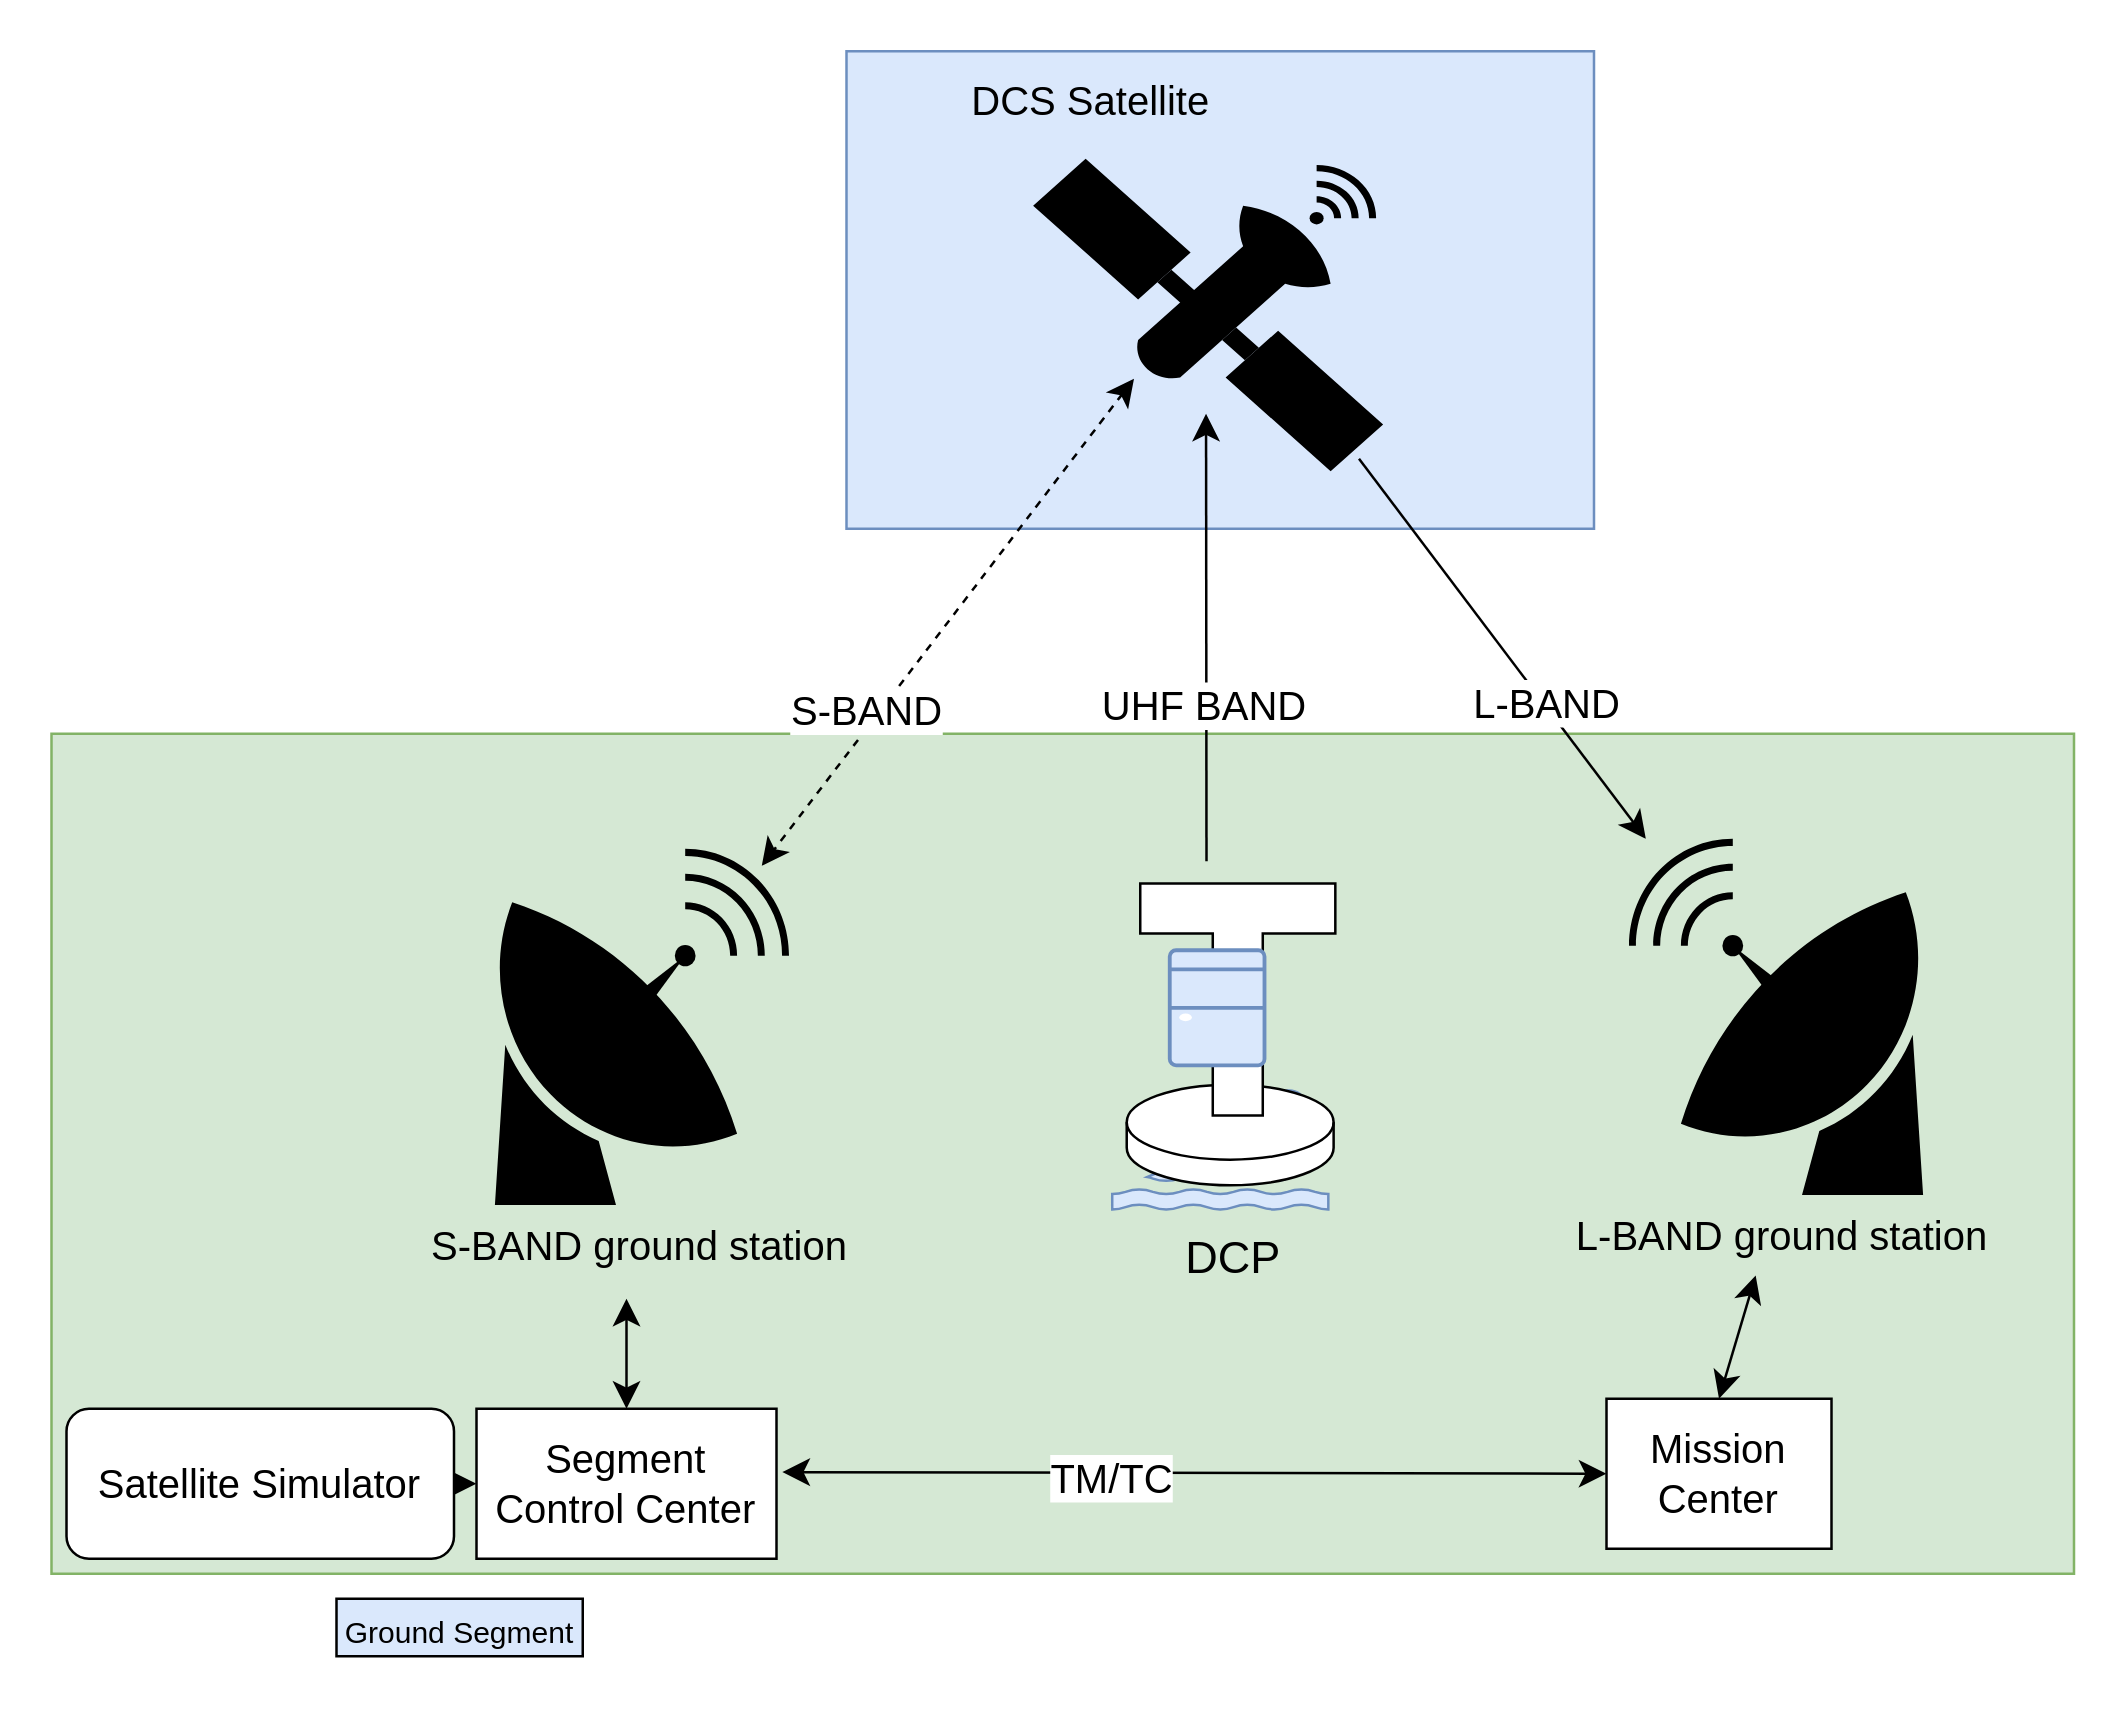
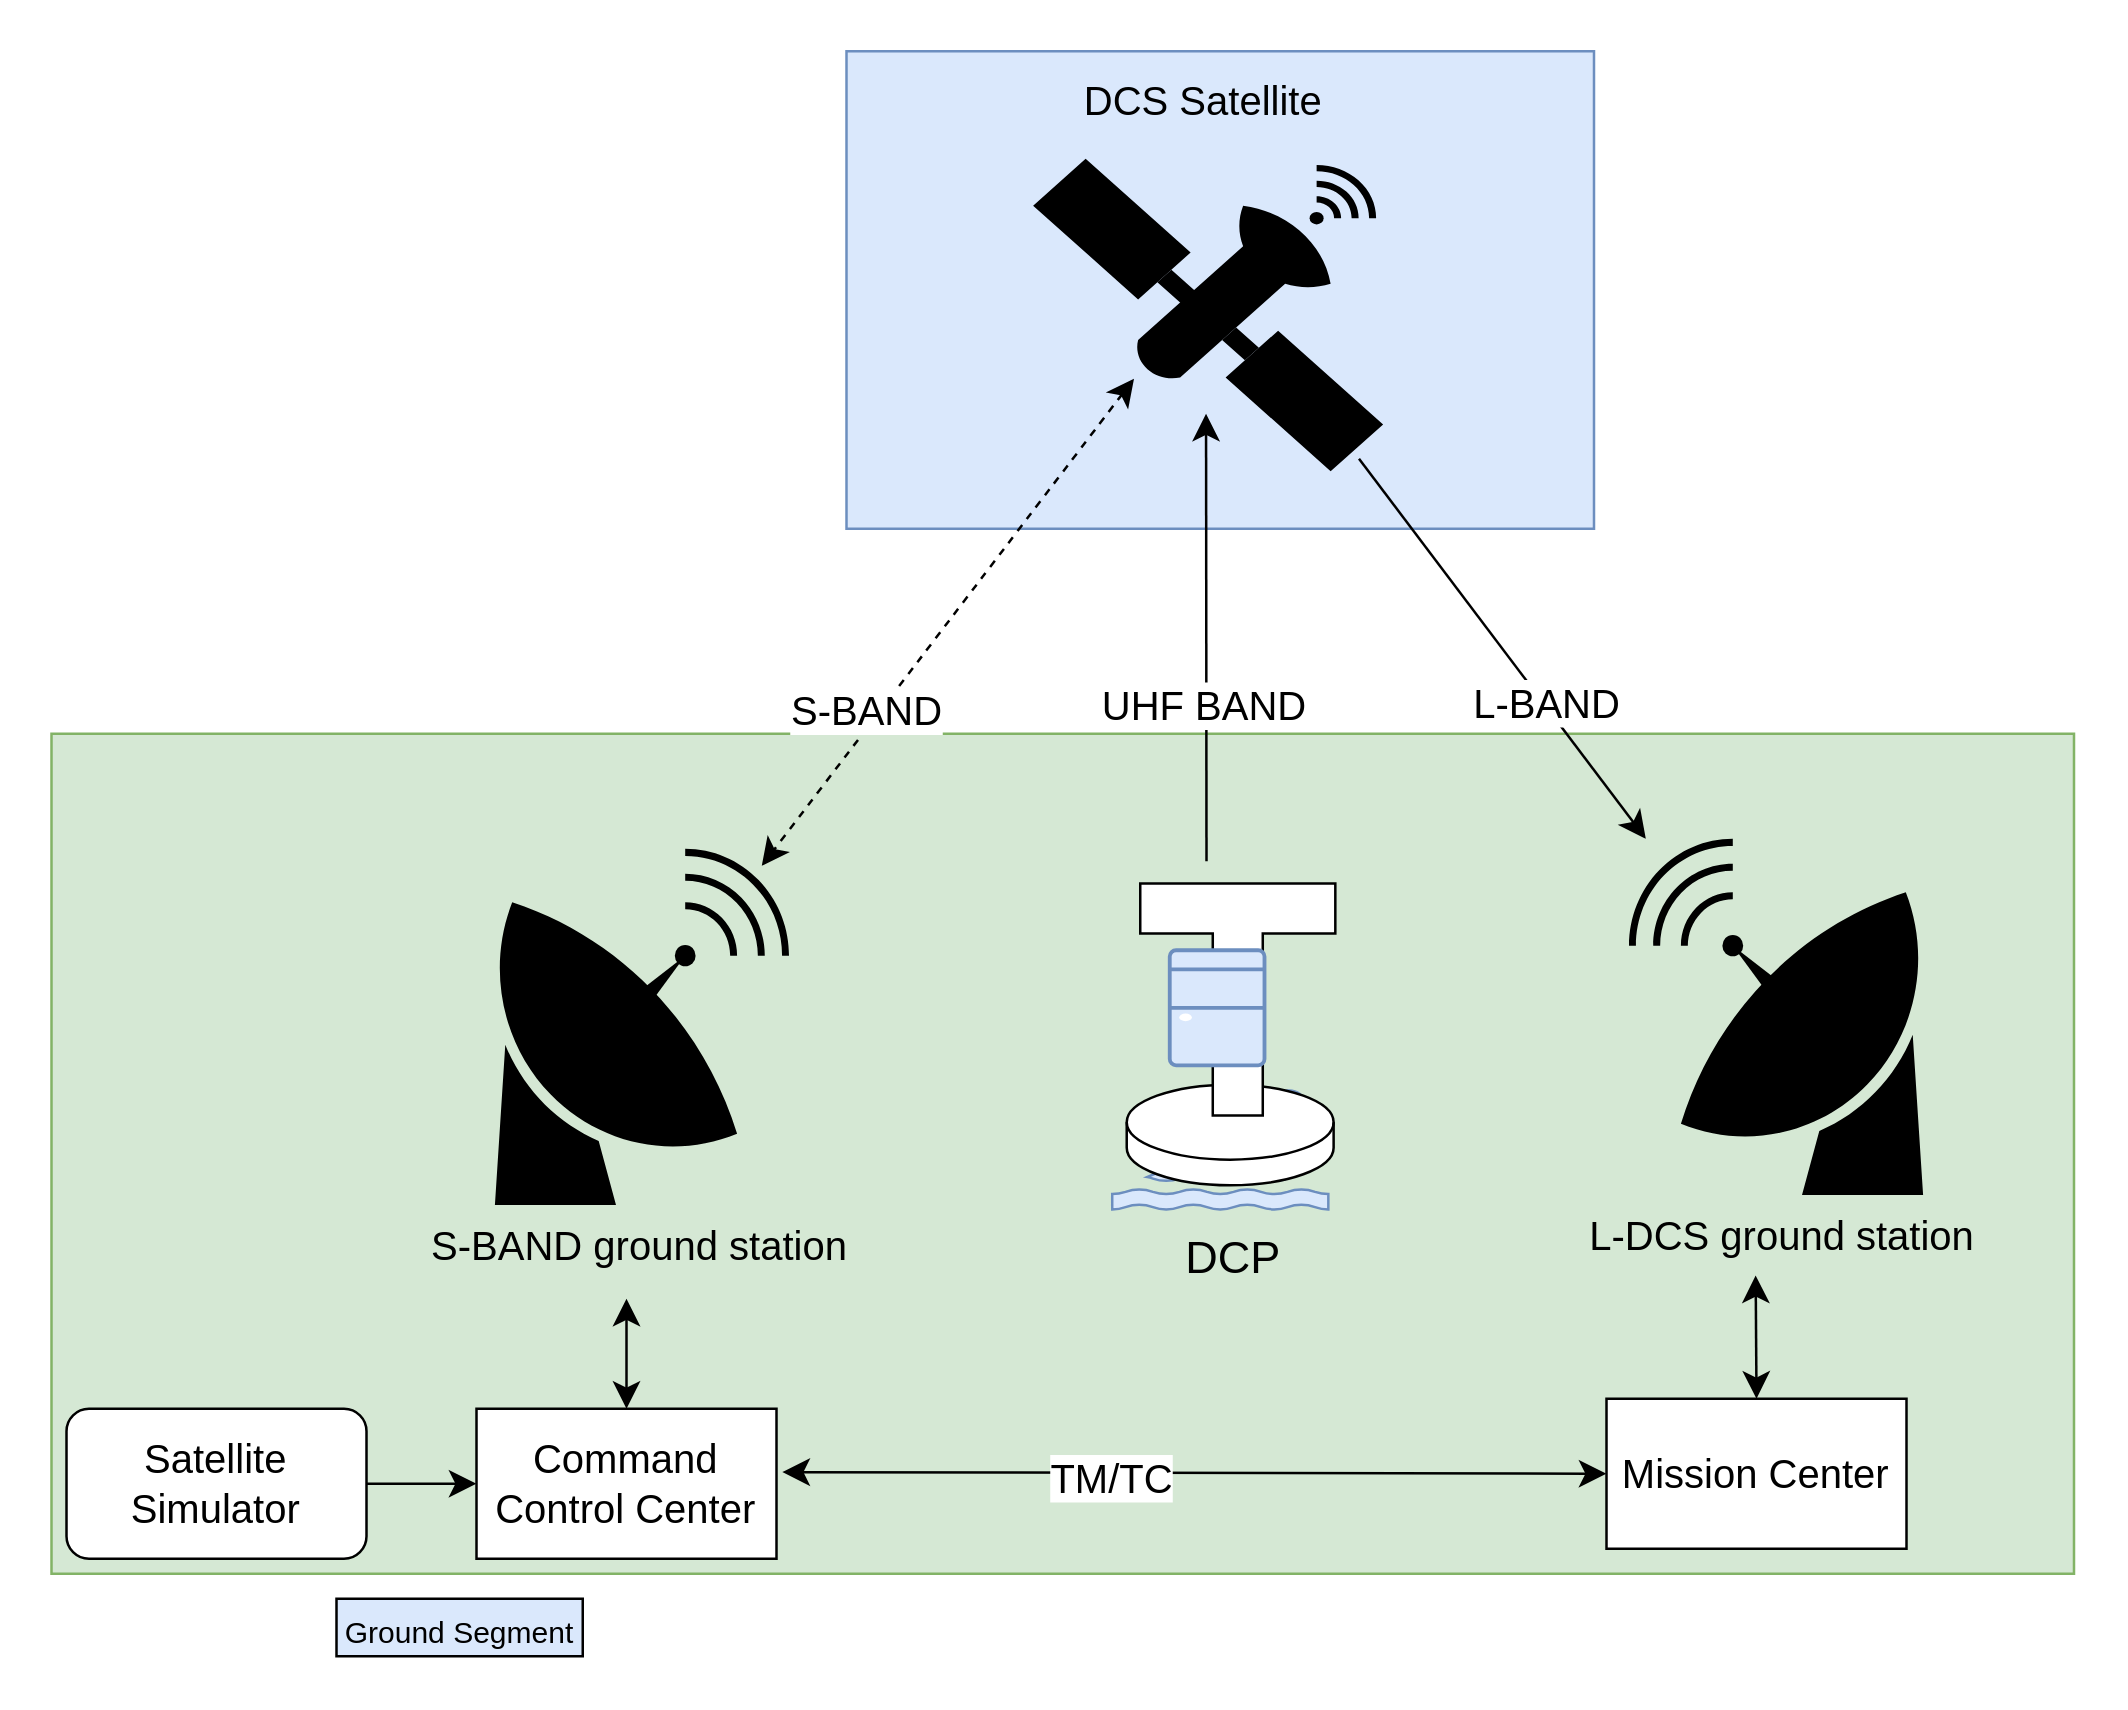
(1090, 101) -> (1203, 101)
(1783, 1238) -> (1783, 1238)
(1719, 1474) -> (1756, 1474)
(260, 1484) -> (216, 1484)
(626, 1484) -> (626, 1484)
